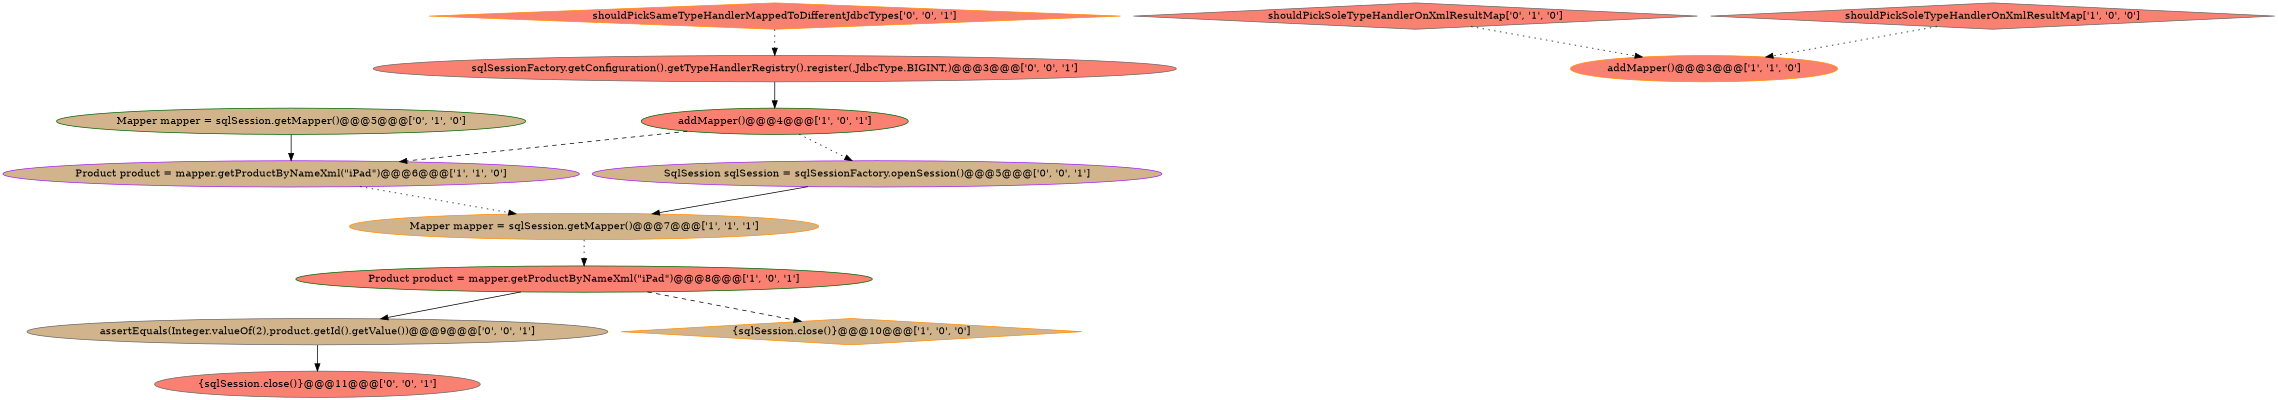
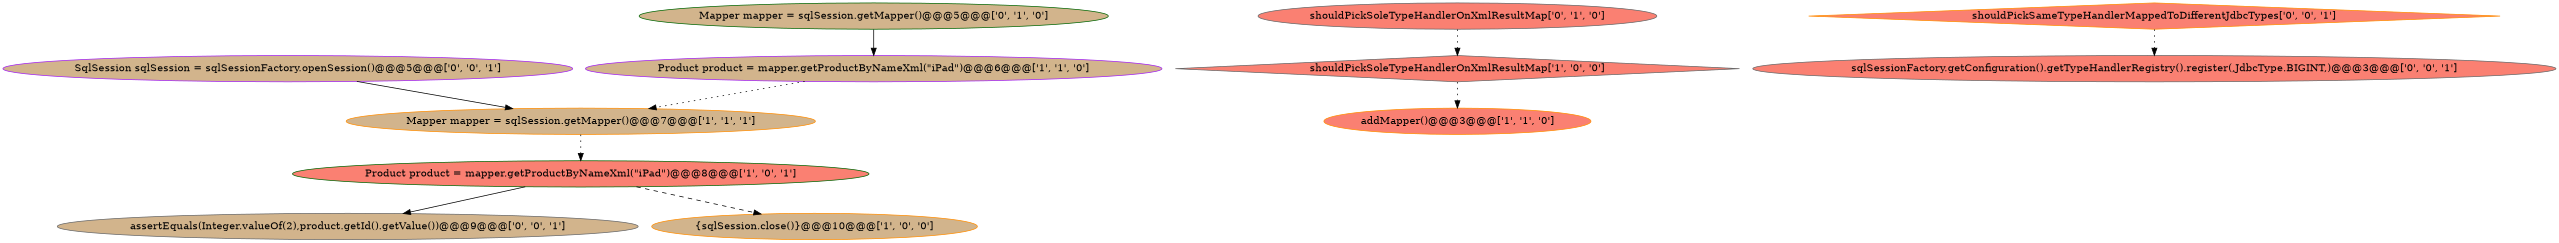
(1415, 16) -> (1457, 16)
(1553, 41) -> (1457, 39)
(775, 121) -> none
(851, 332) -> (815, 226)
(317, 384) -> none
